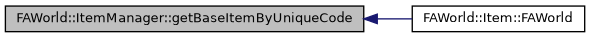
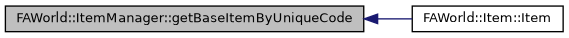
(498, 19) -> (488, 19)
